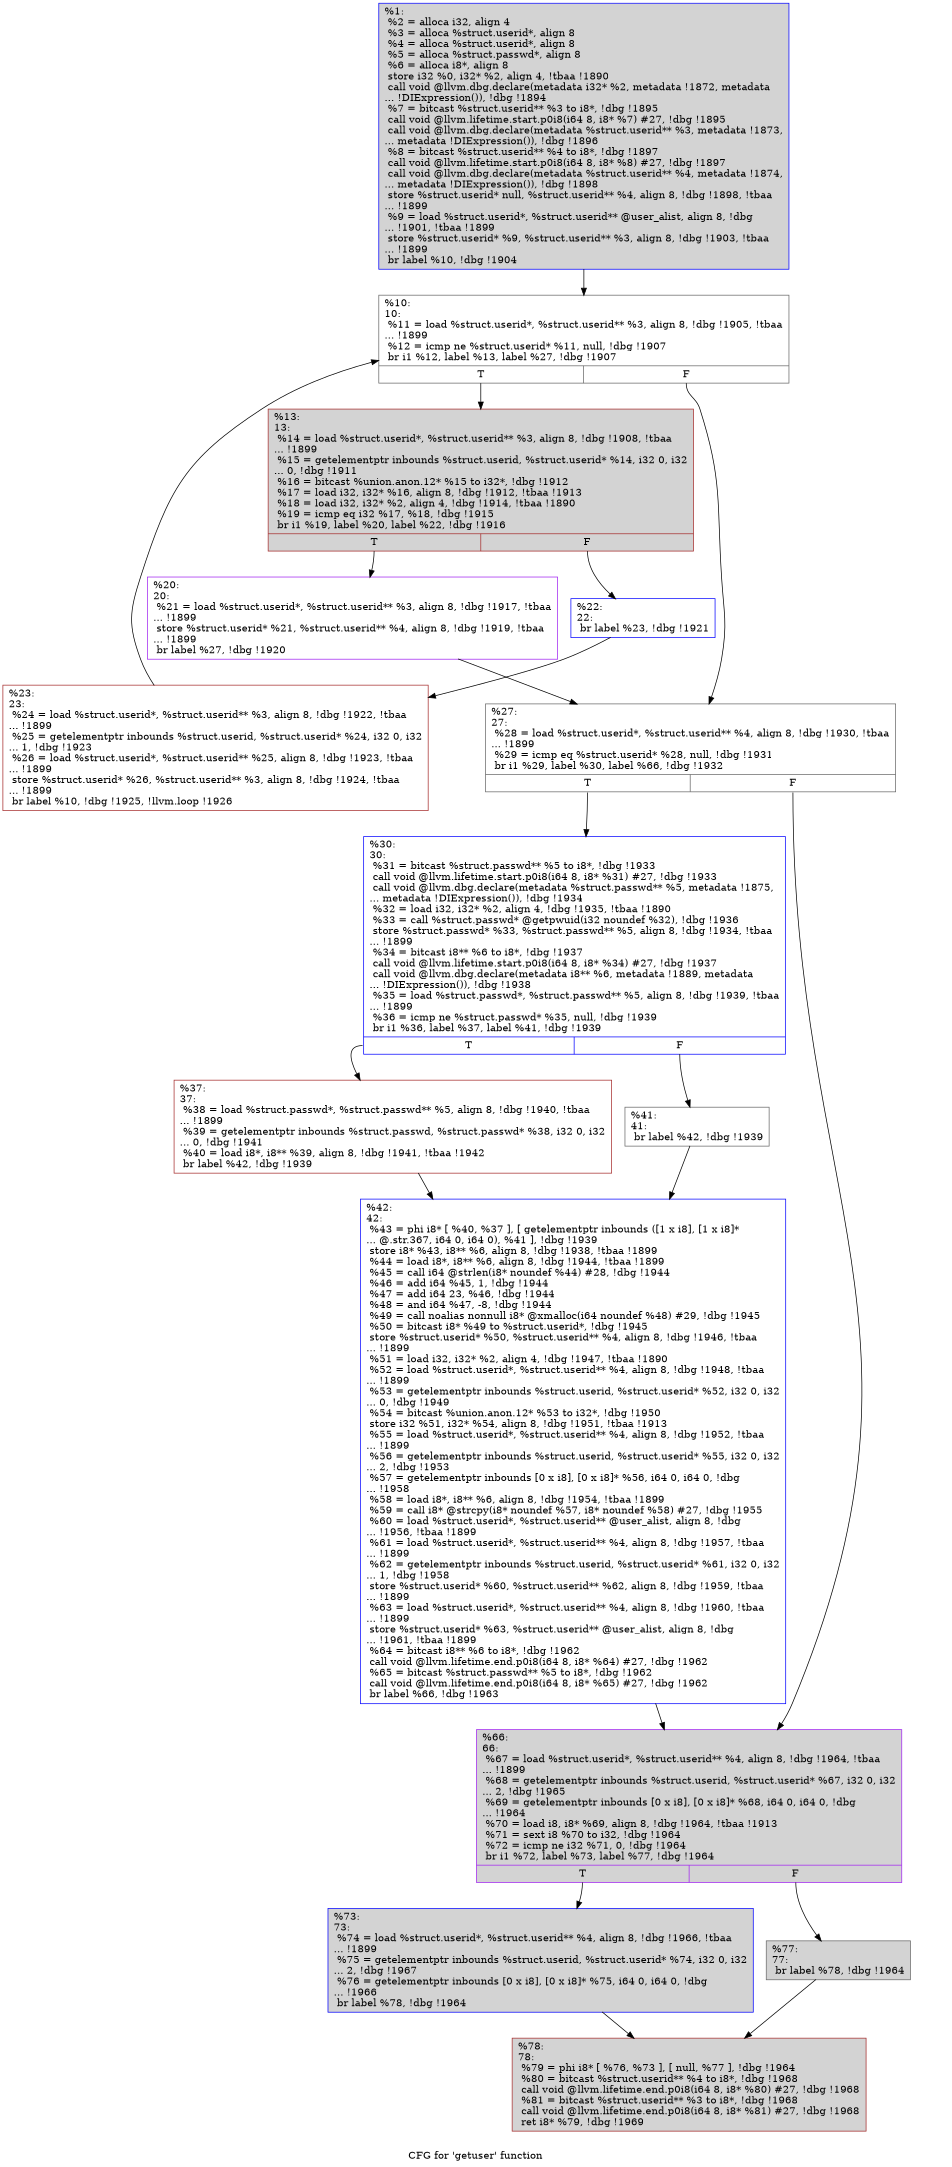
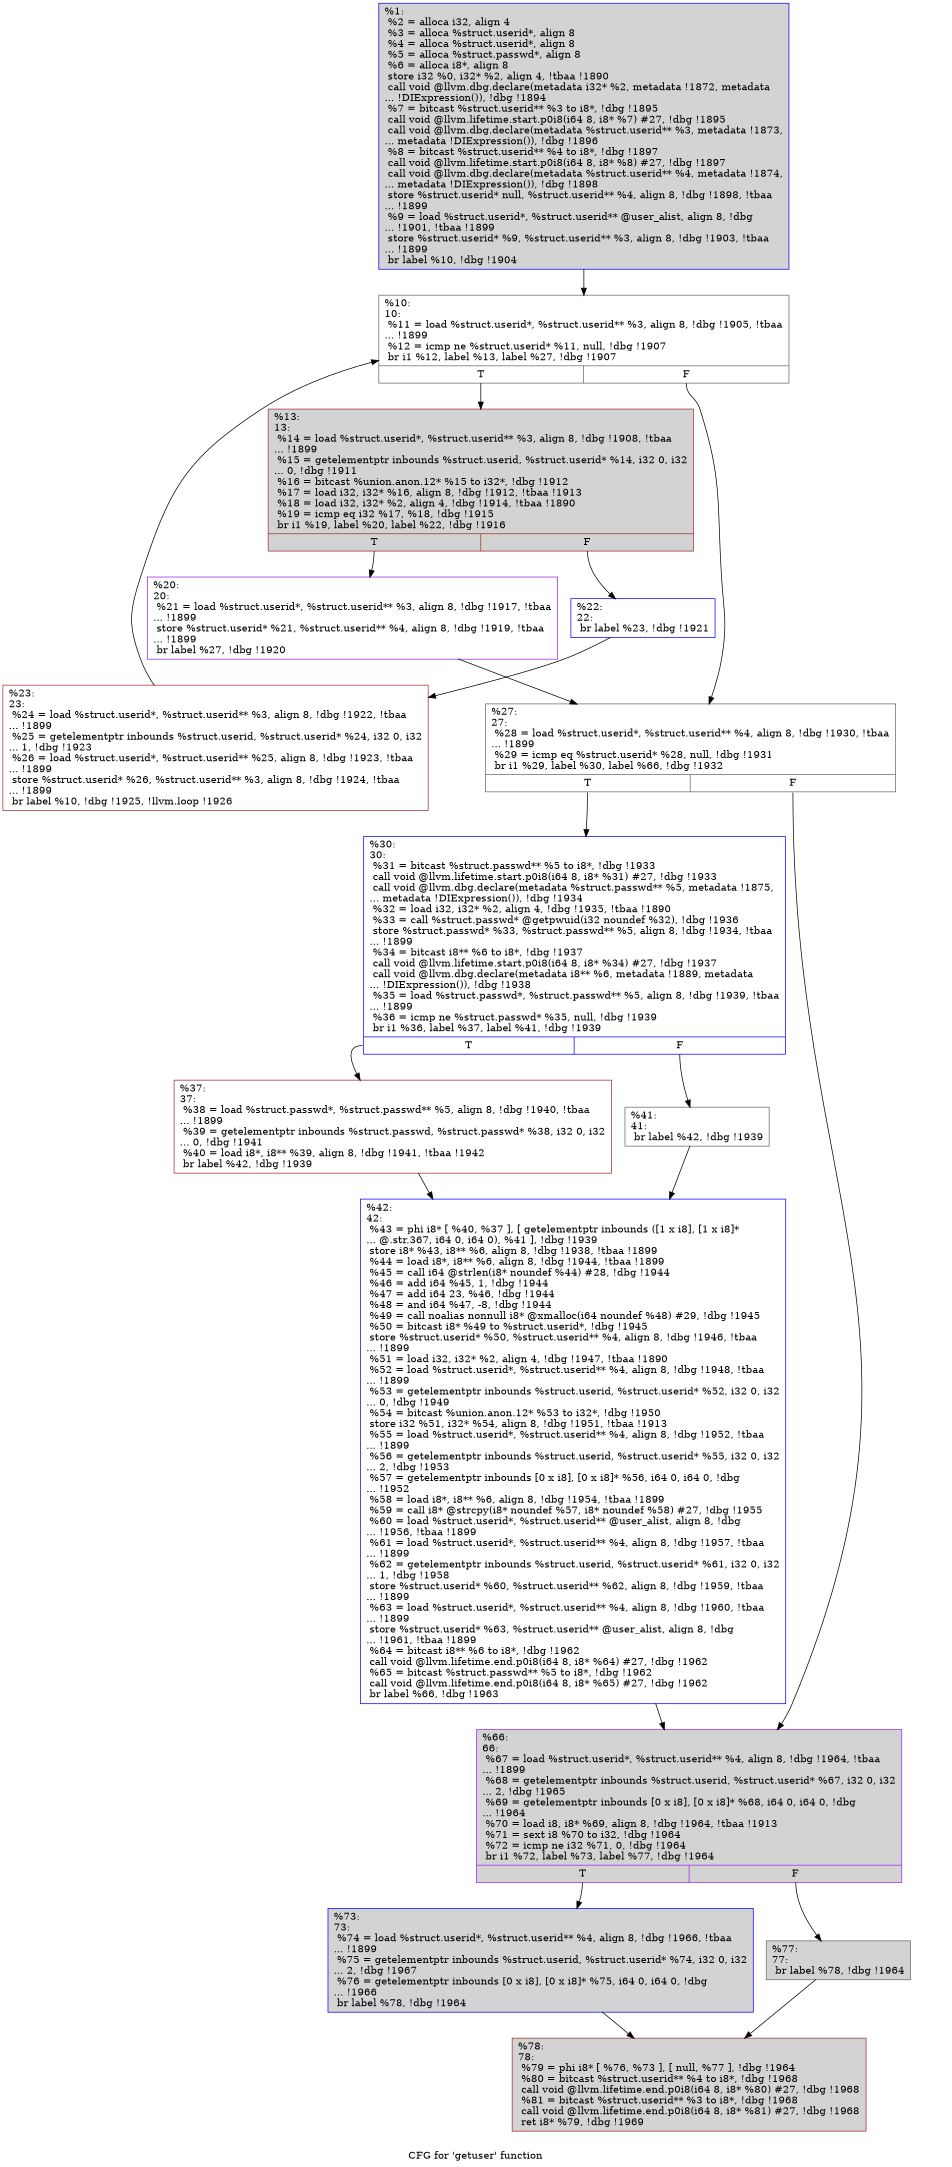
(388, 1489) -> (388, 1489)
